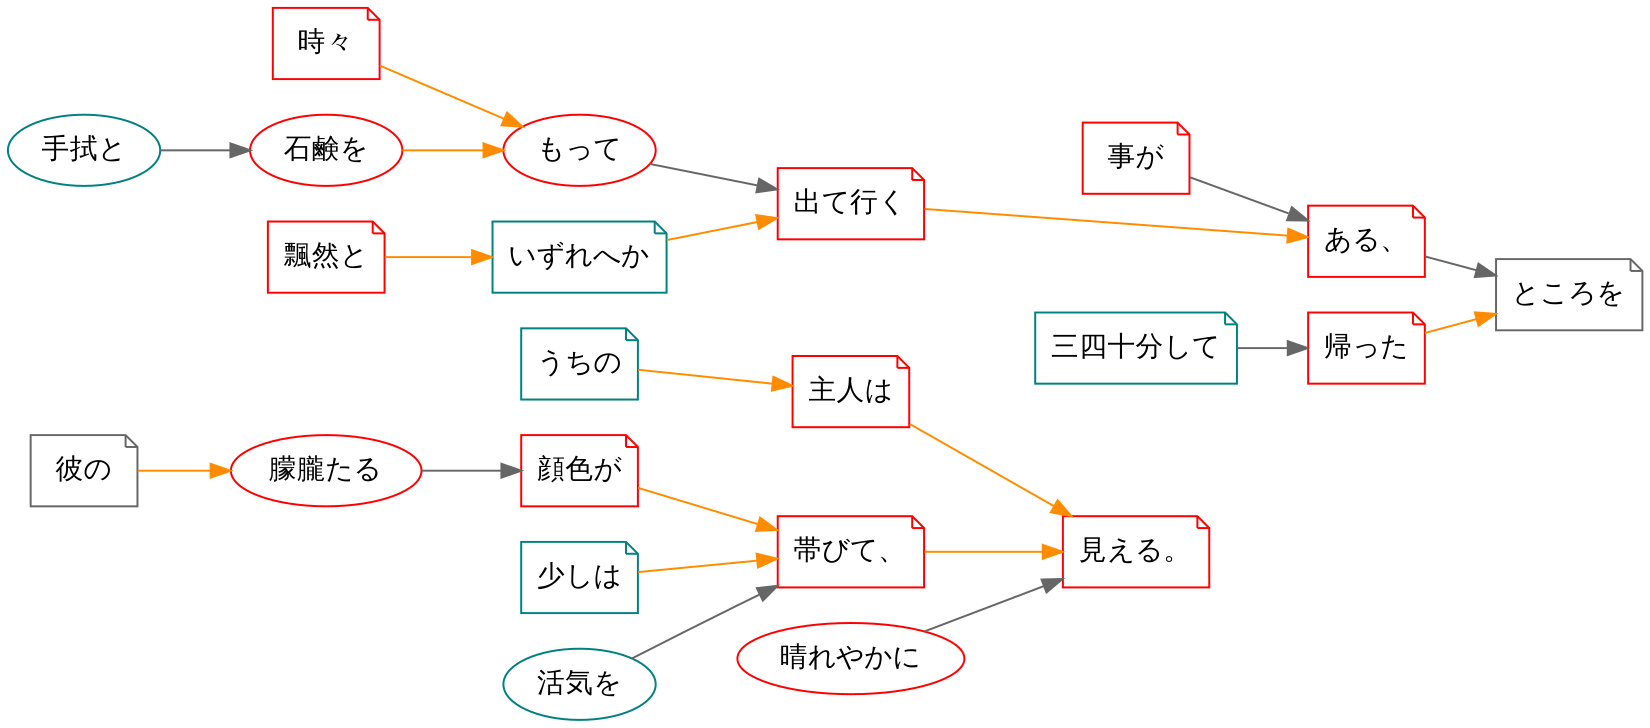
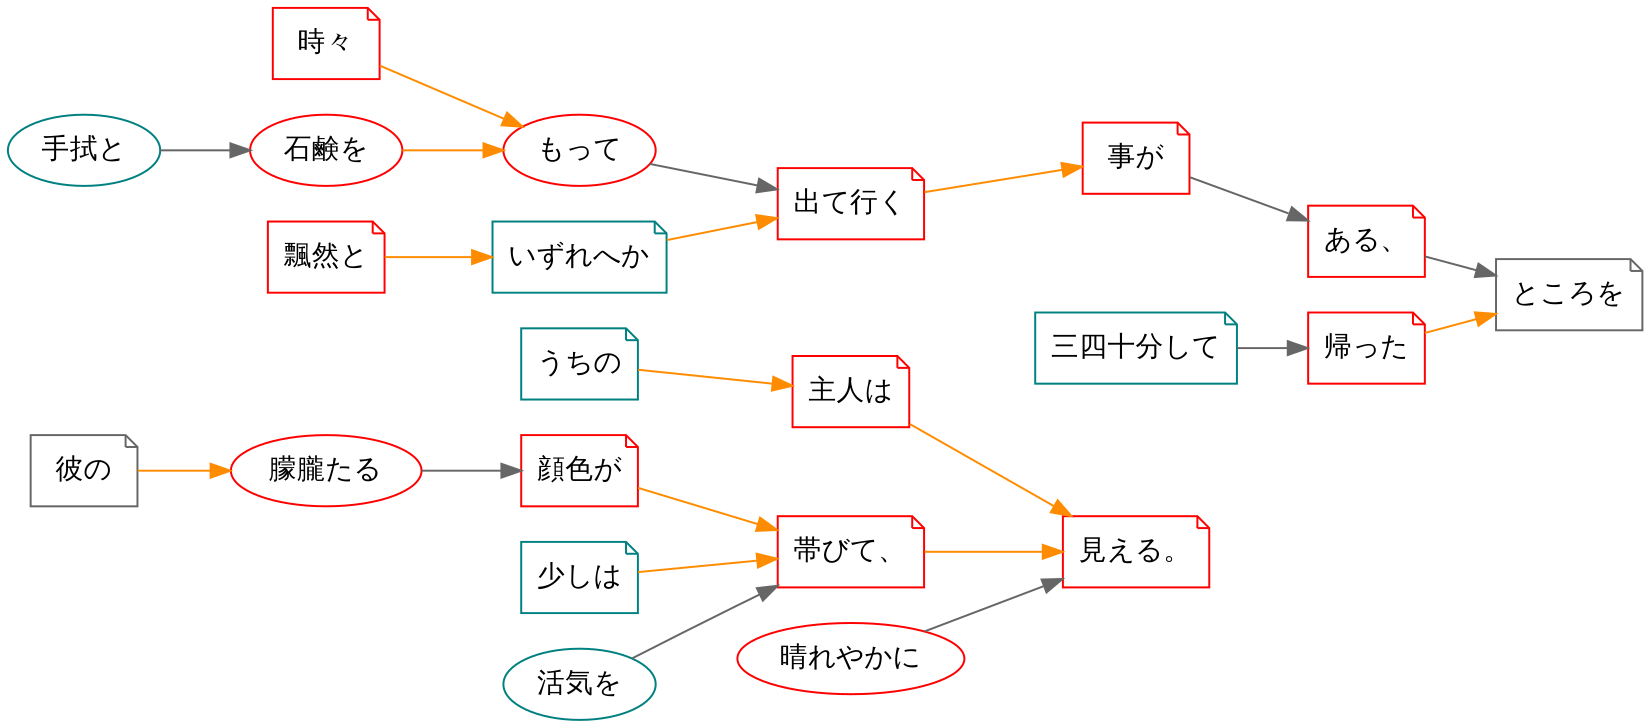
(1106, 222) -> (993, 181)
